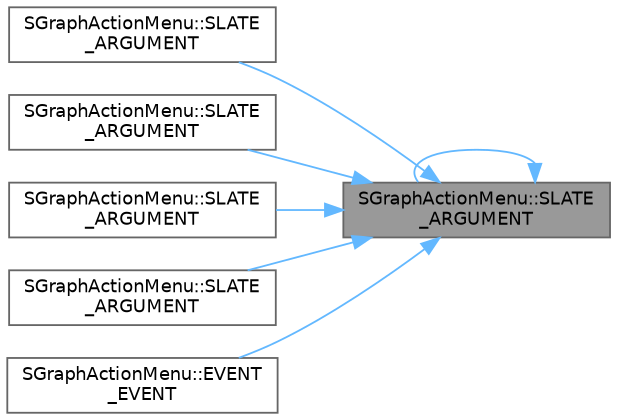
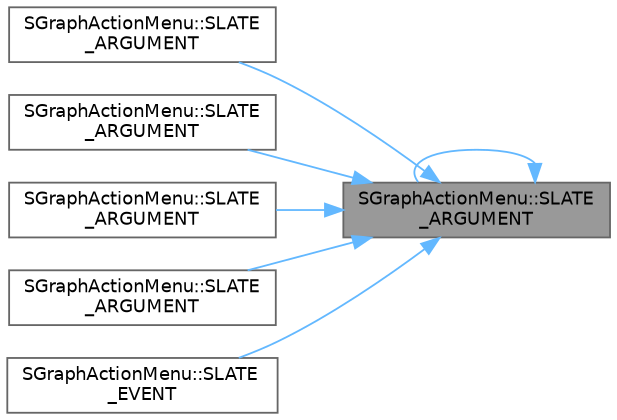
(142, 385) -> (142, 385)
